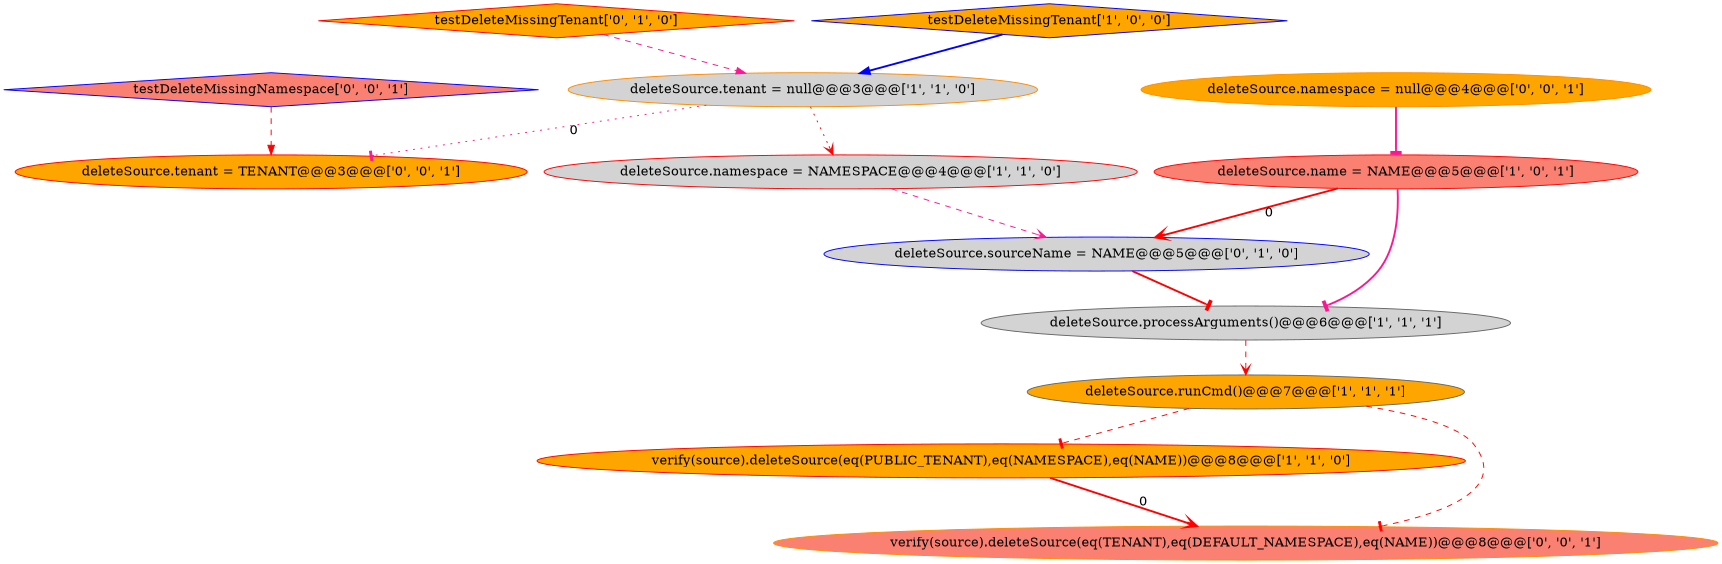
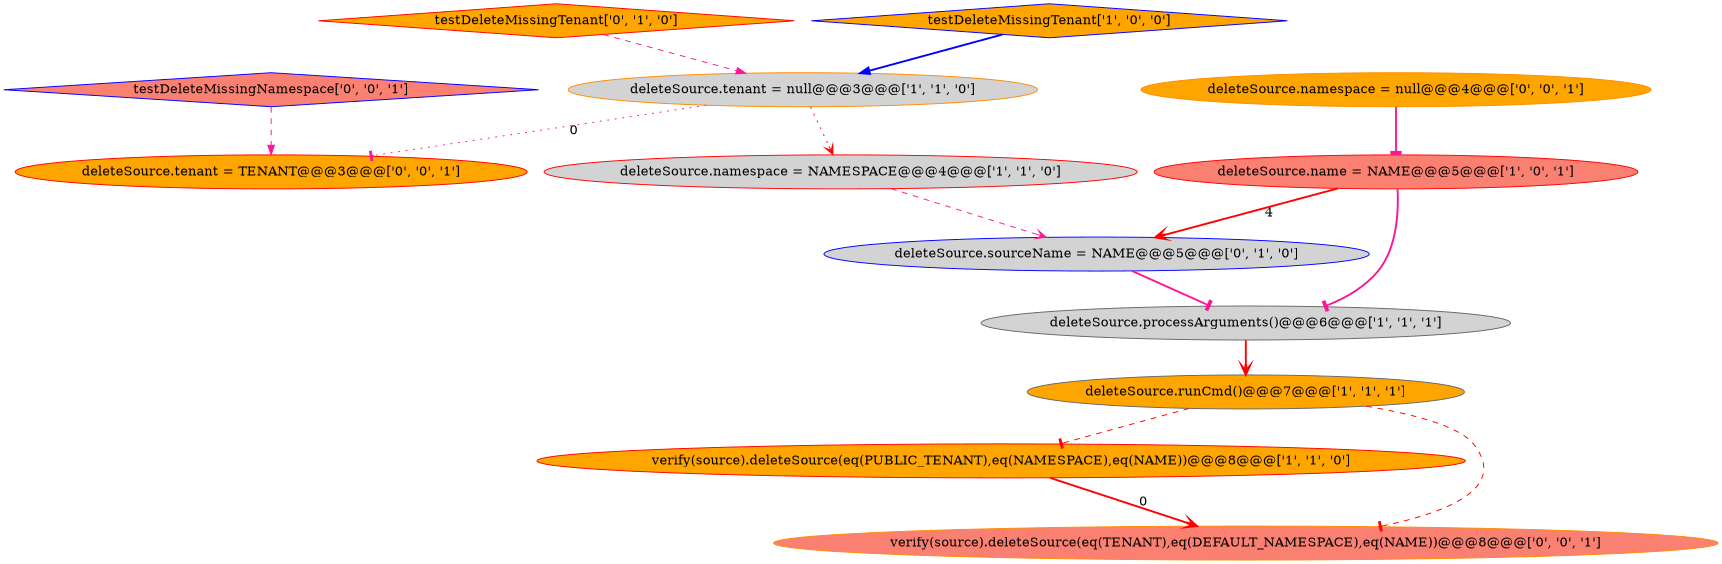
(271, 126) -> (271, 126)
(1269, 213) -> (1269, 213)
(1169, 288) -> (1169, 288)
(1246, 353) -> (1246, 353)
